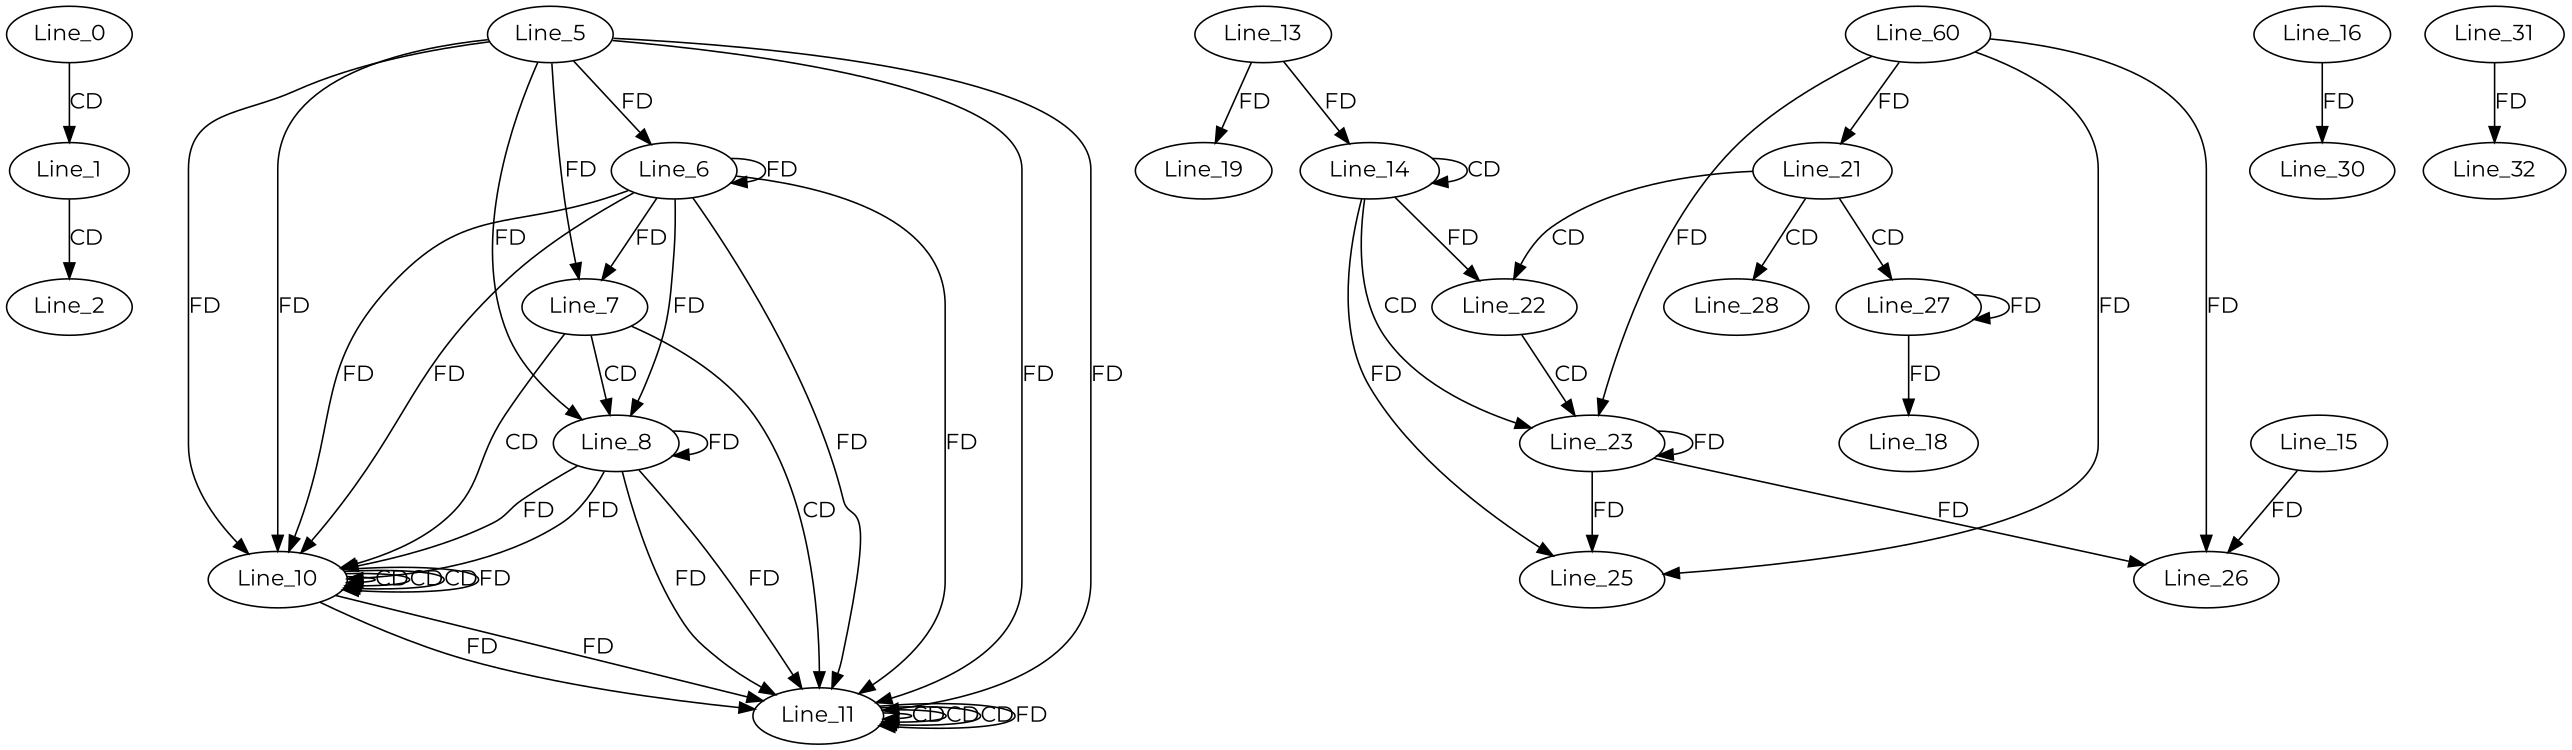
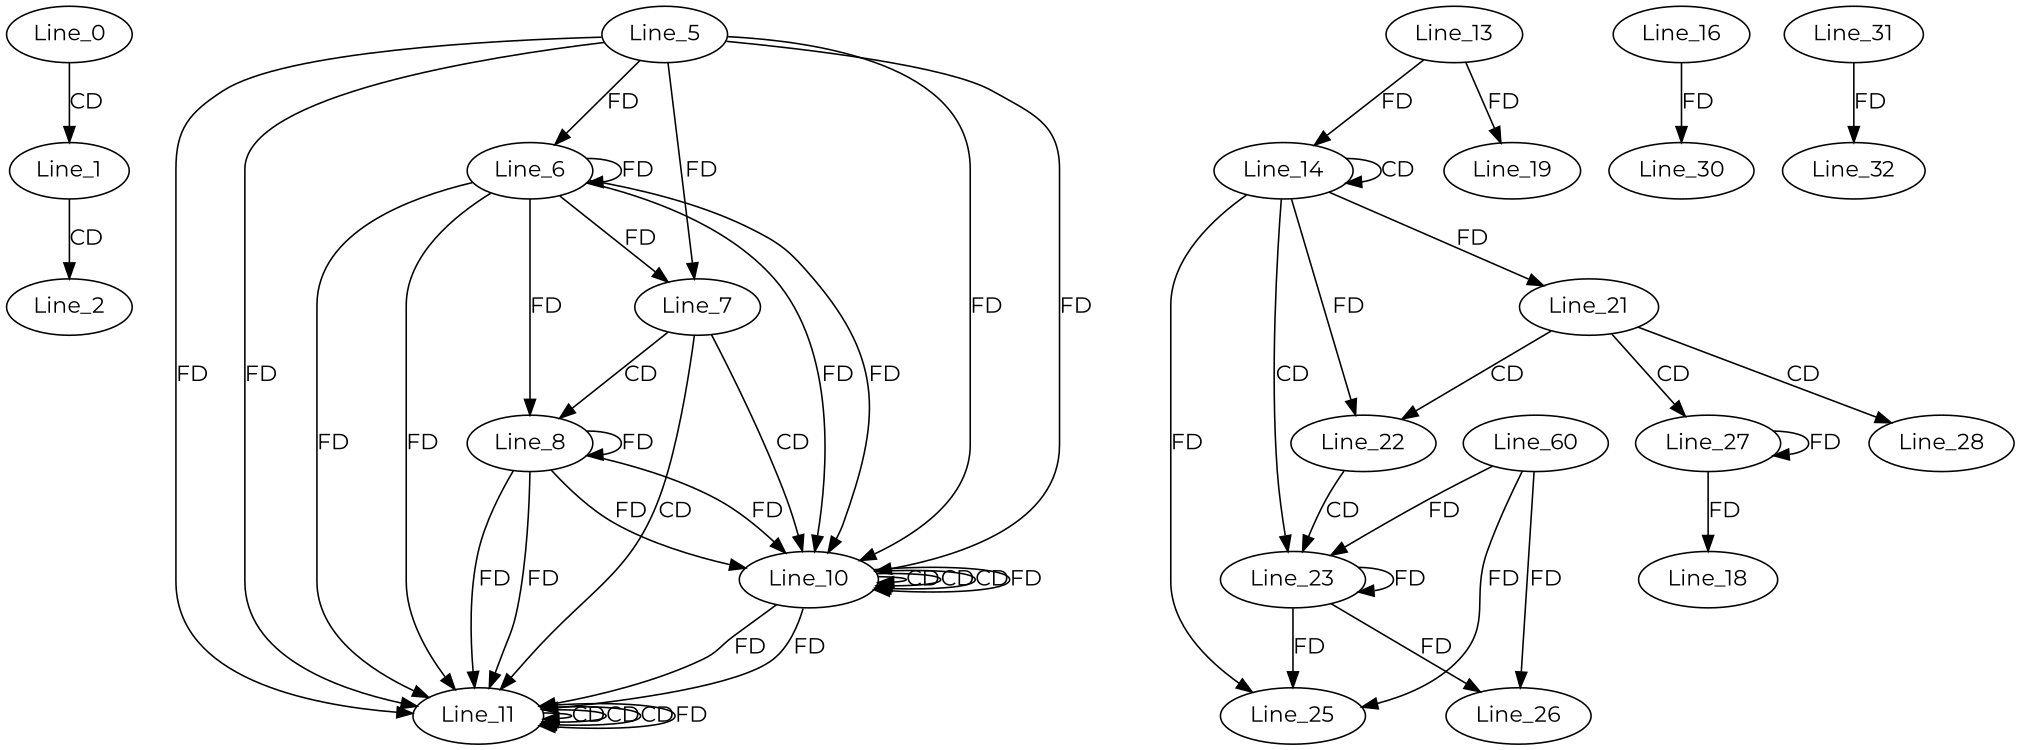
(1875, 96) -> (1429, 236)
(493, 245) -> none
(2319, 443) -> none
